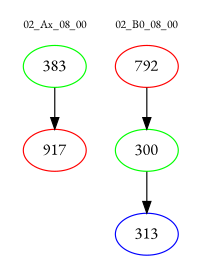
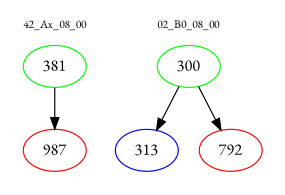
(55, 25) -> (55, 25)
(55, 66) -> (55, 66)
(147, 103) -> (207, 103)
(55, 150) -> (55, 150)
